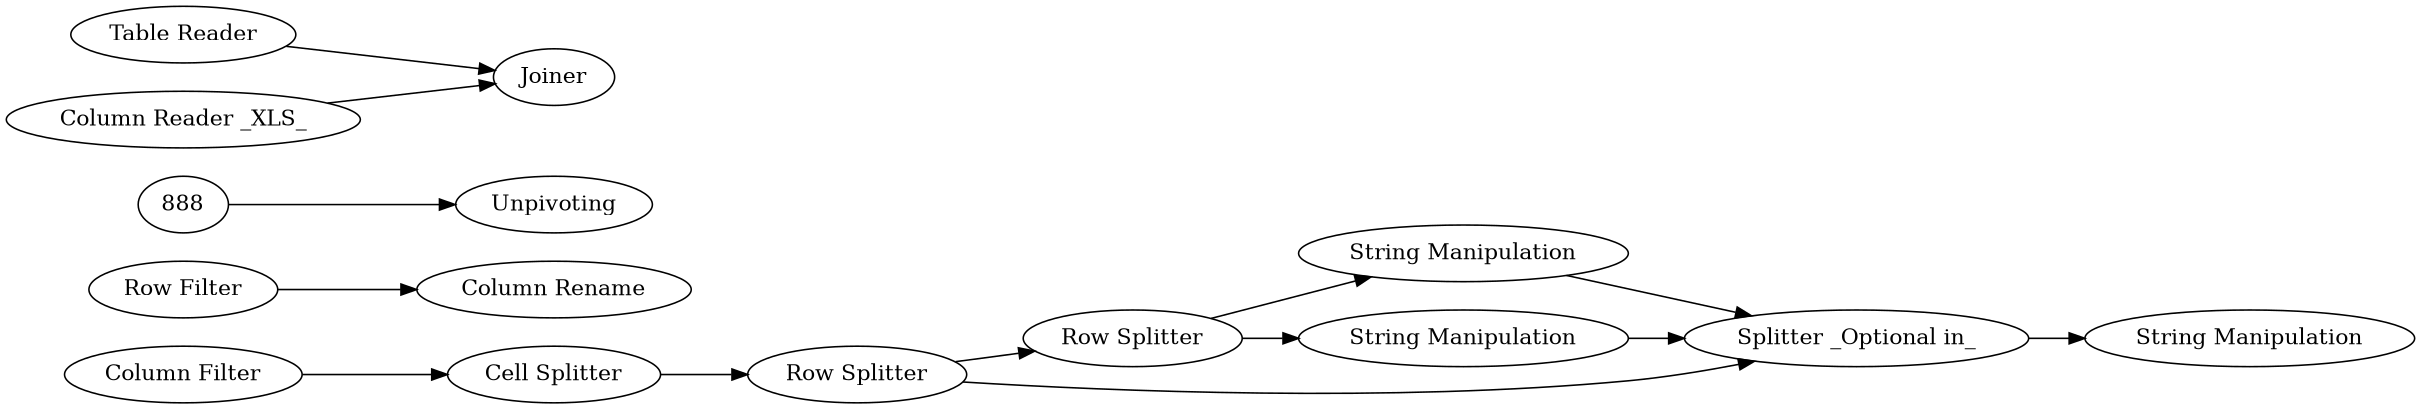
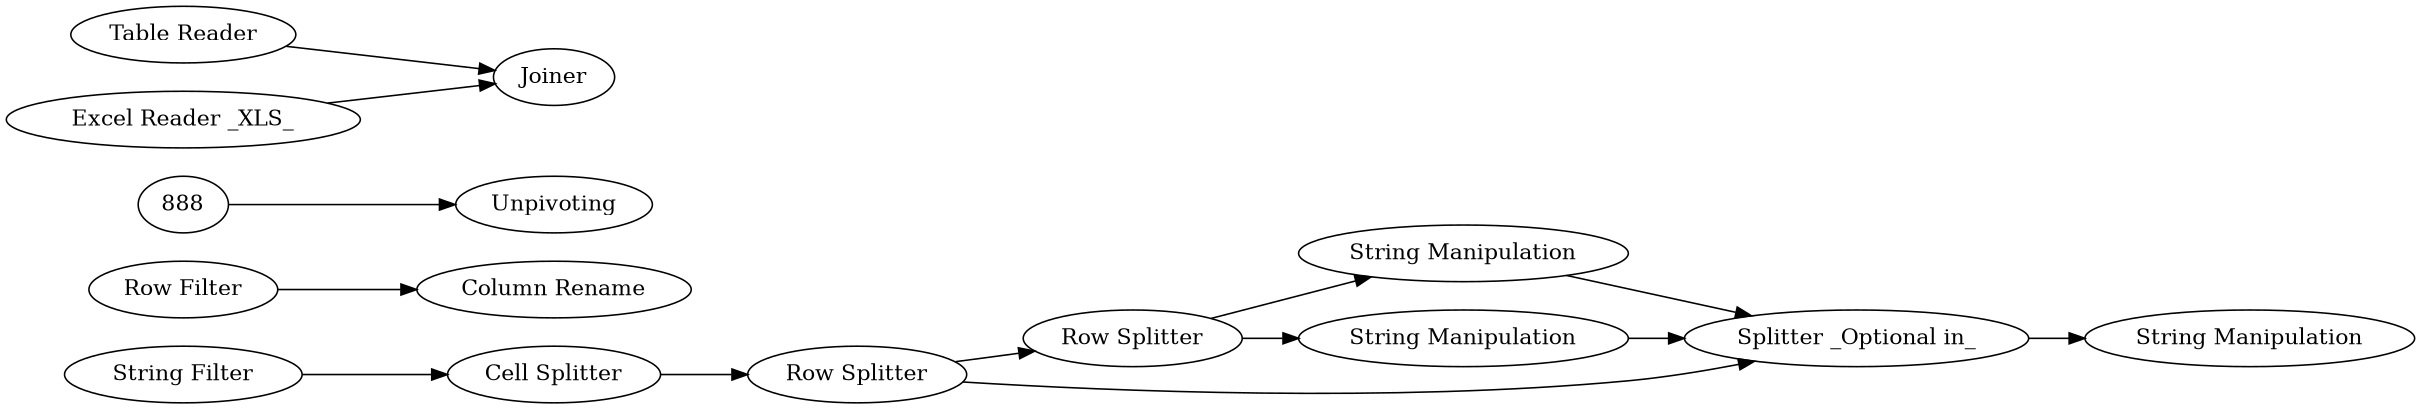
(183, 120) -> (183, 120)
(183, 375) -> (183, 375)
